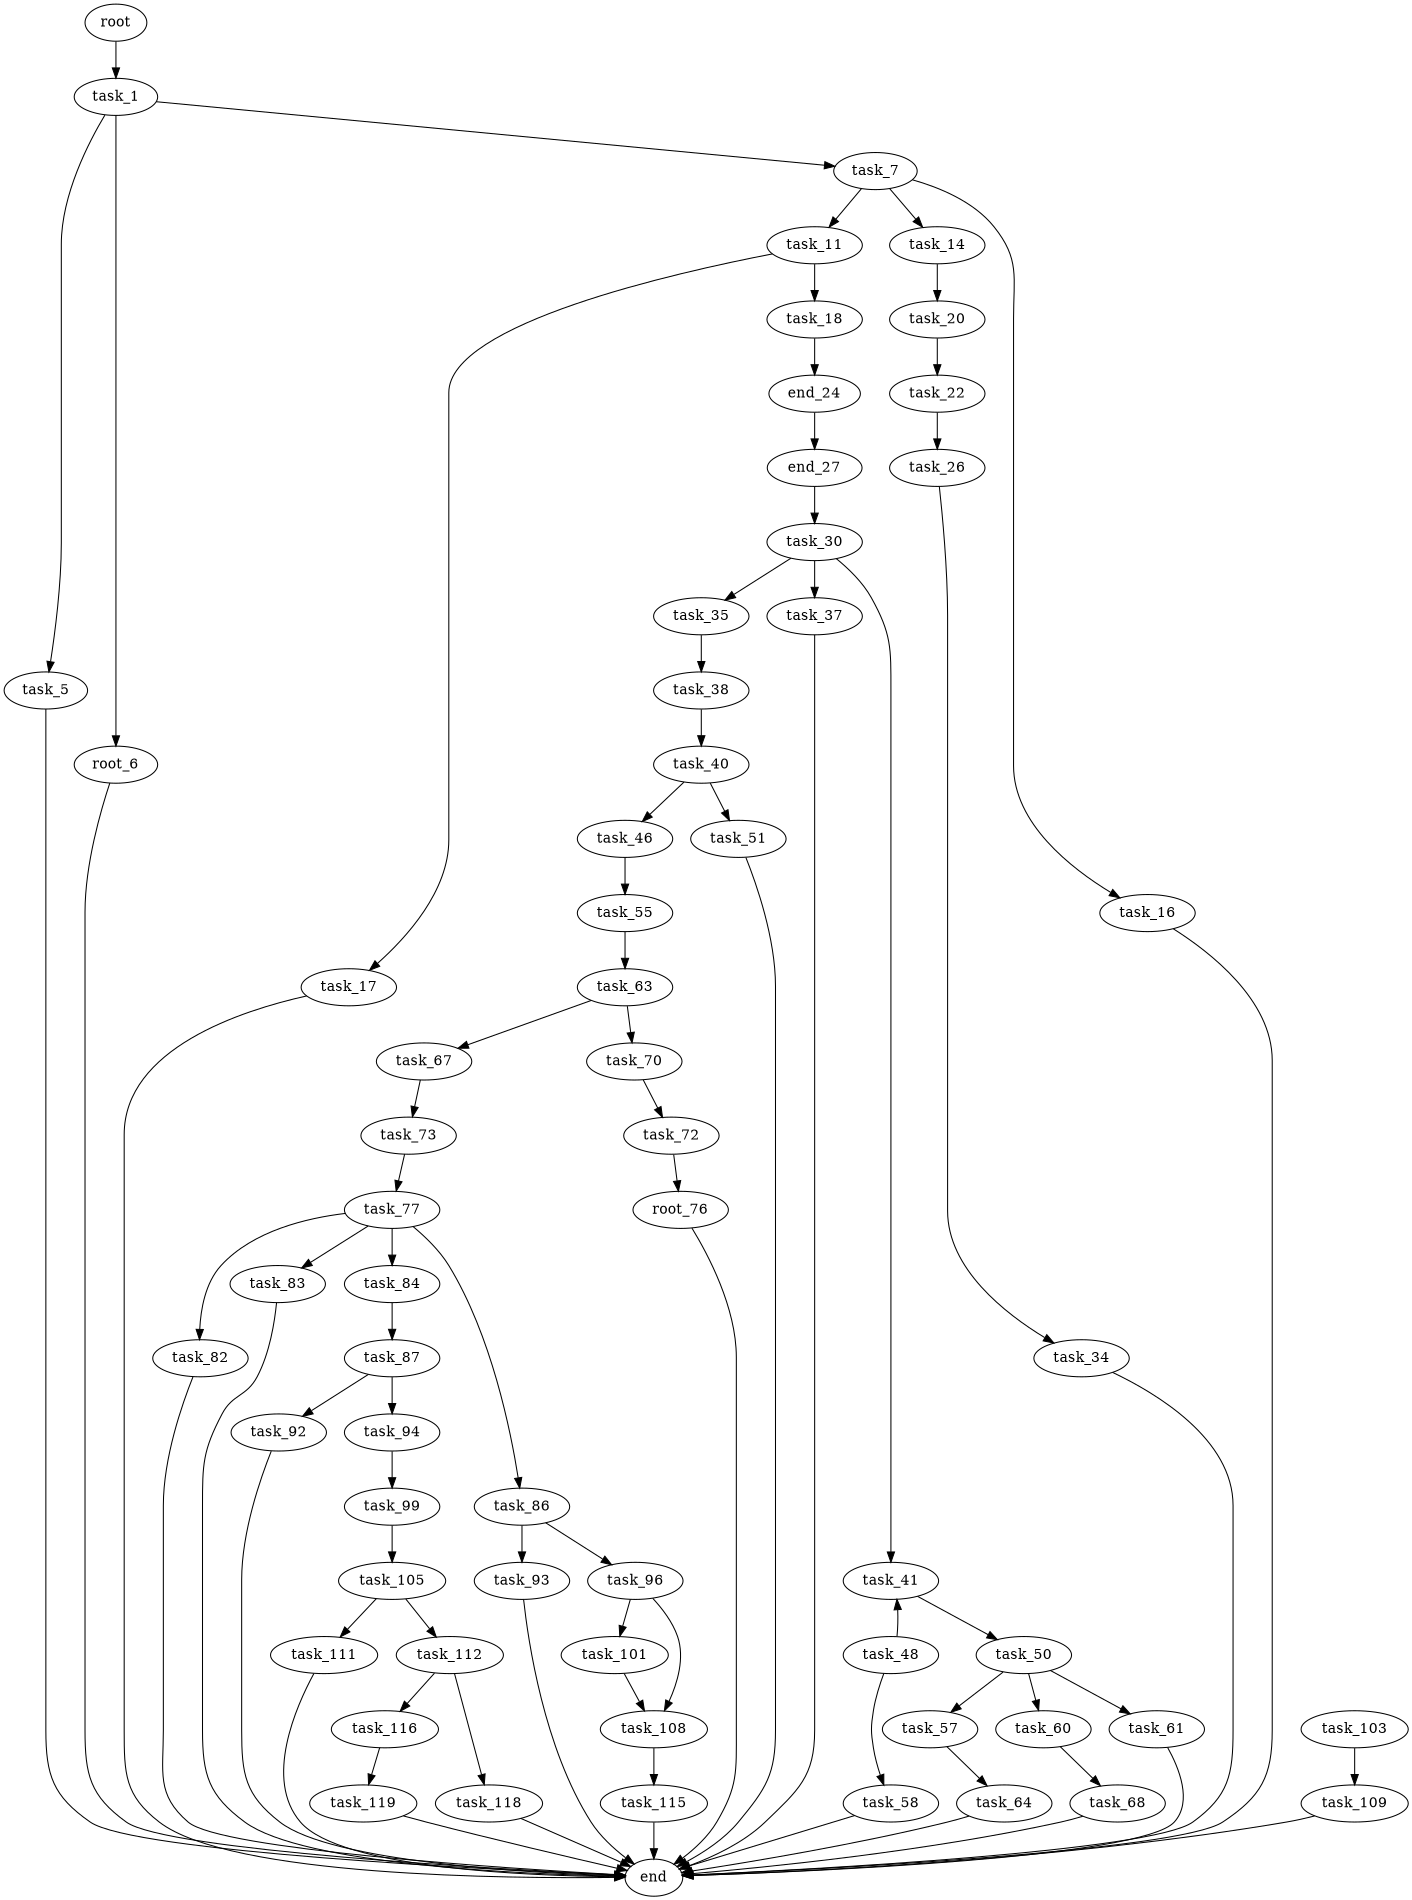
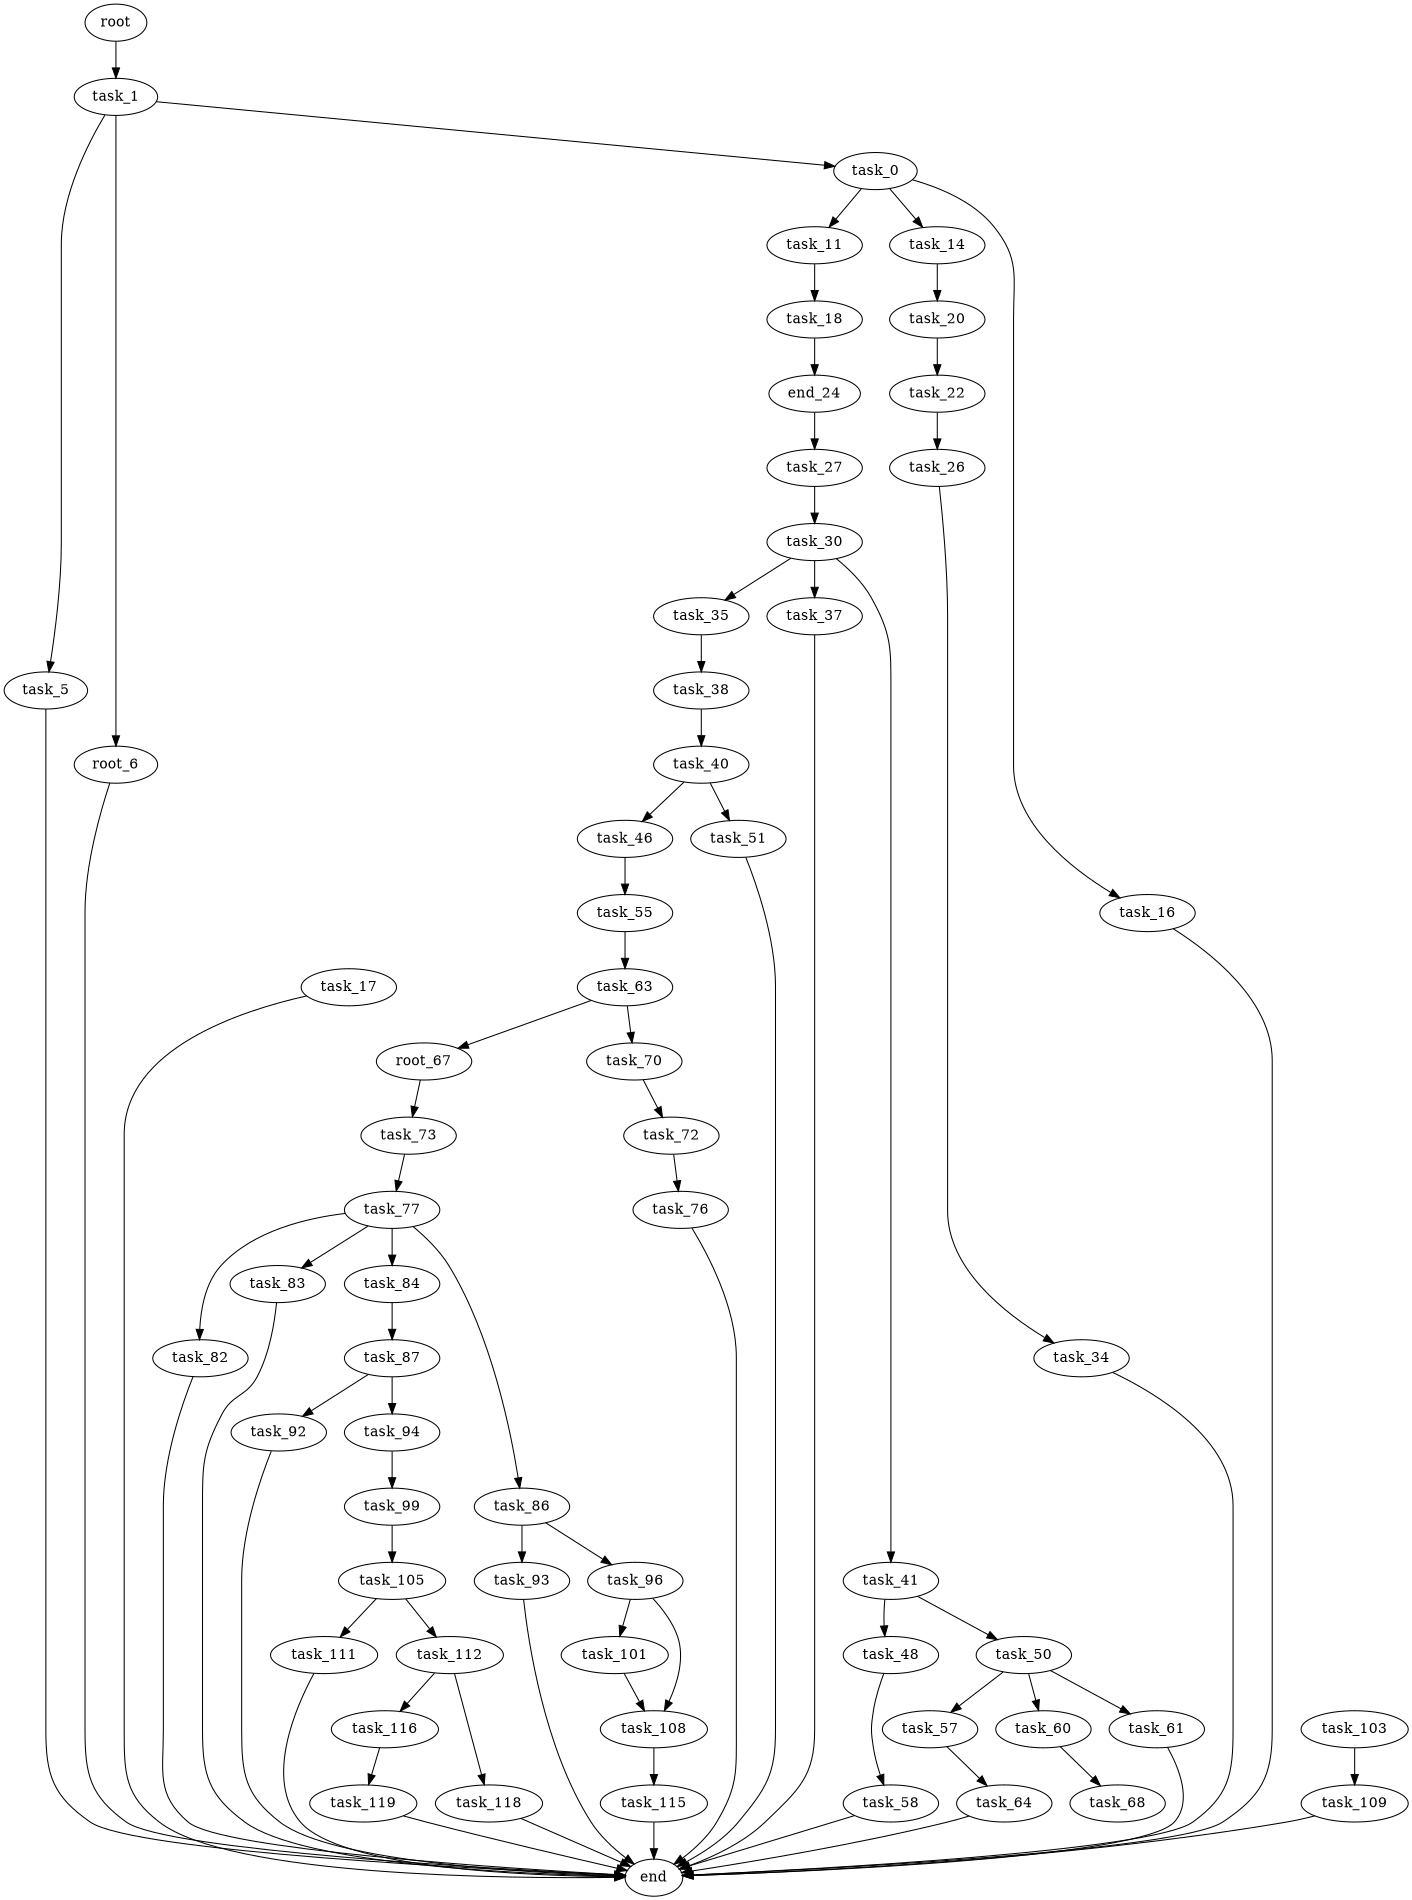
(875, 171) -> (875, 171)
(815, 468) -> (815, 468)
(449, 507) -> none
(424, 1061) -> (424, 1061)
(681, 1210) -> (681, 1210)
(898, 1623) -> (884, 1613)
(889, 1852) -> none
